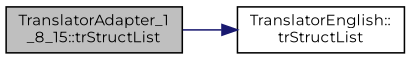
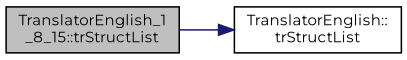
(94, 30) -> (93, 30)
